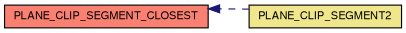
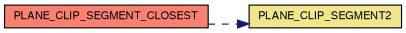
(234, 9) -> (223, 24)
